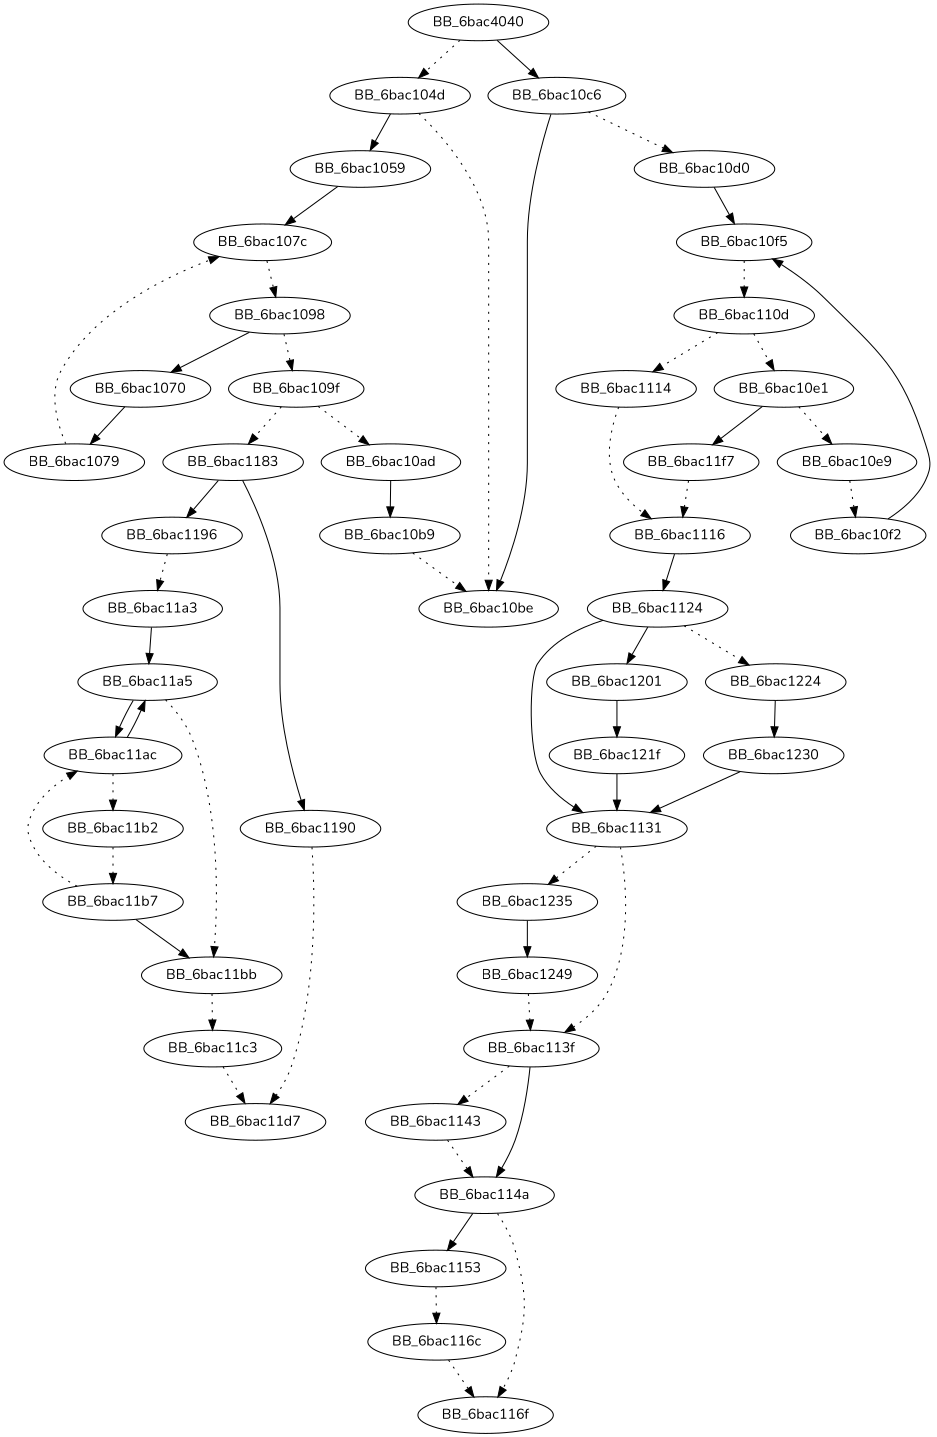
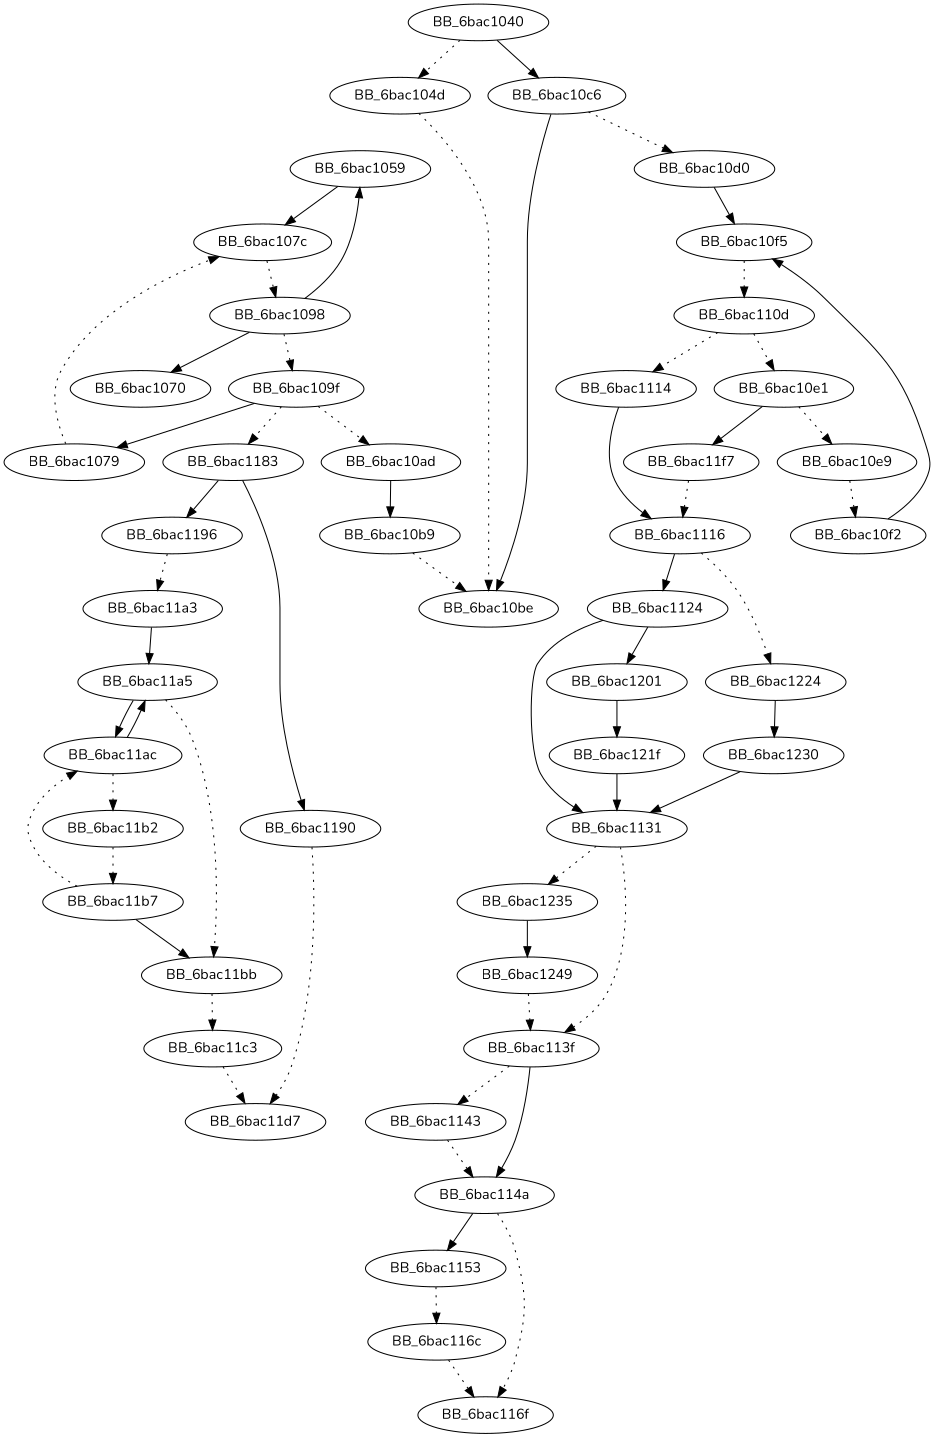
(478, 22) -> (478, 22)
(383, 128) -> (344, 255)
(111, 422) -> (191, 424)
(610, 465) -> (610, 465)
(712, 643) -> (742, 598)
